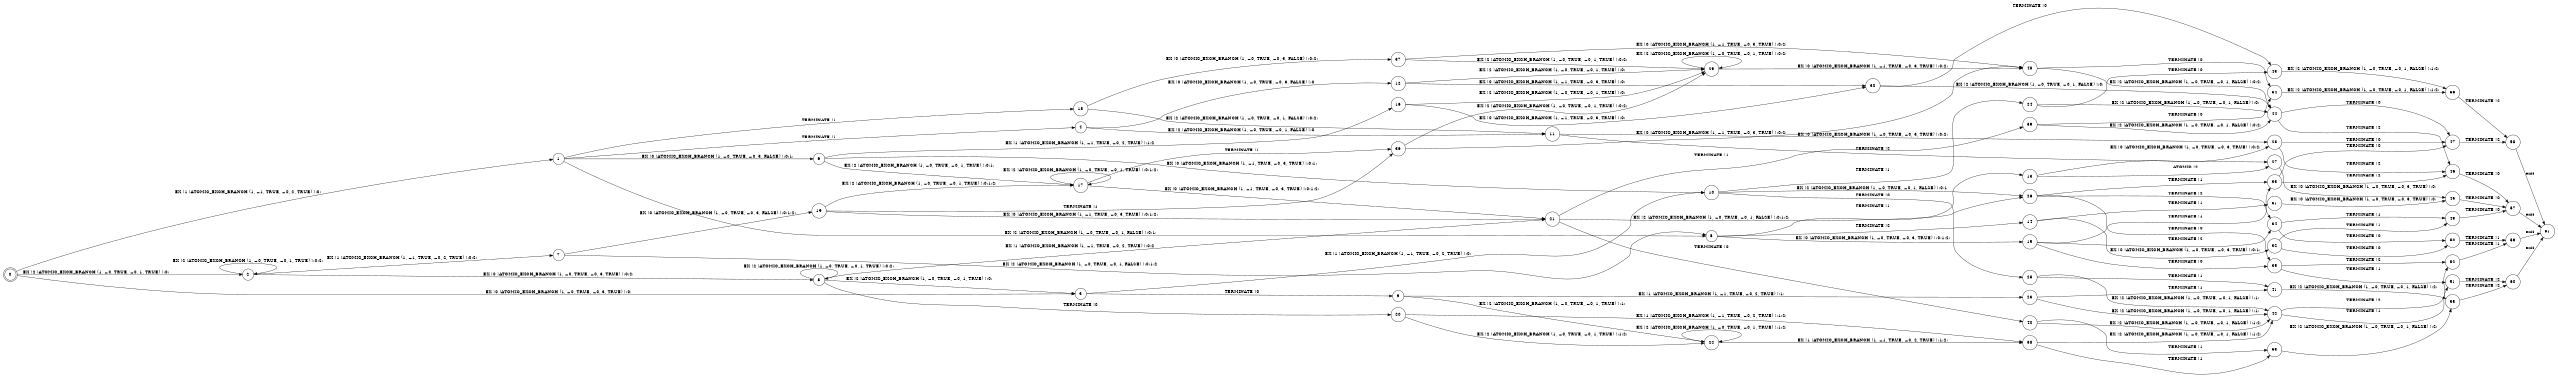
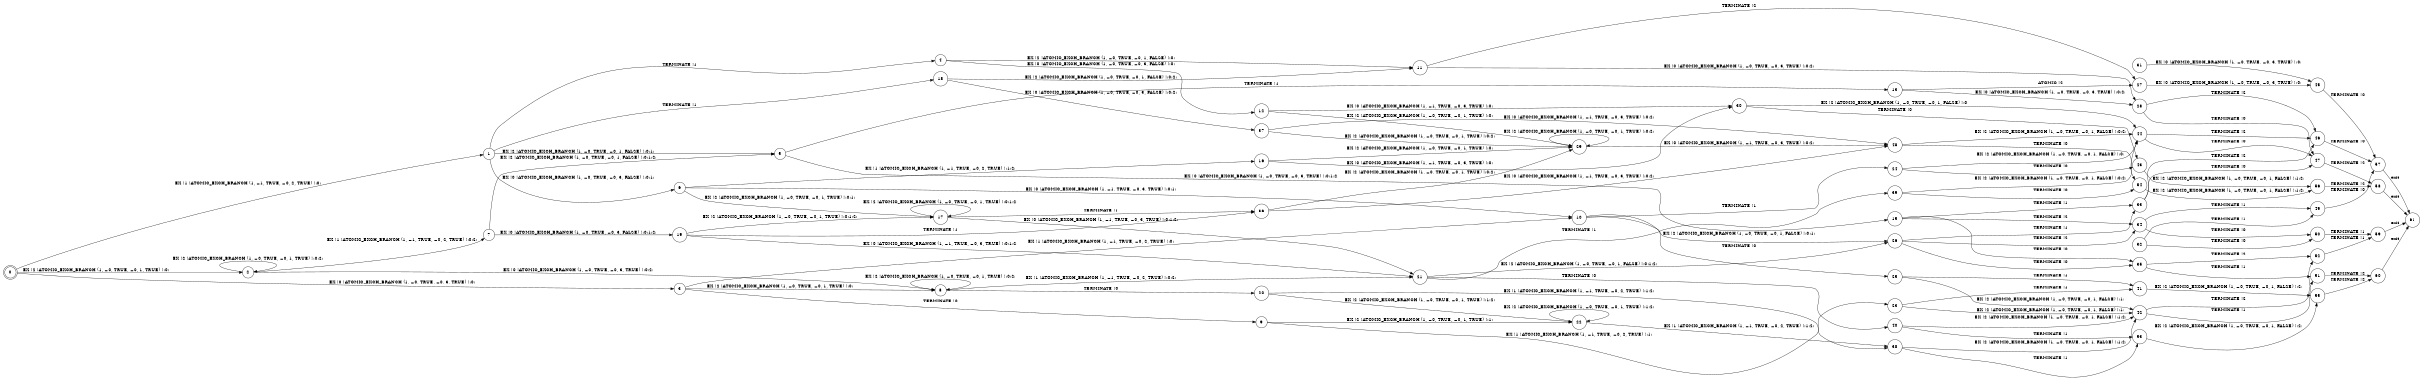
(2030, 222) -> none
(948, 287) -> (809, 290)
